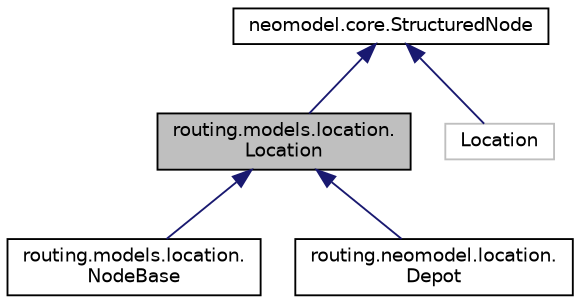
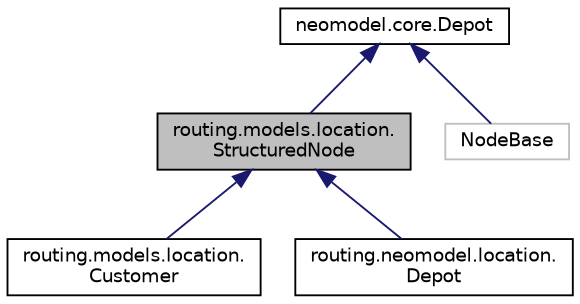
(391, 26) -> (395, 26)
(284, 142) -> (284, 142)
(500, 142) -> (507, 142)
(134, 267) -> (134, 267)
